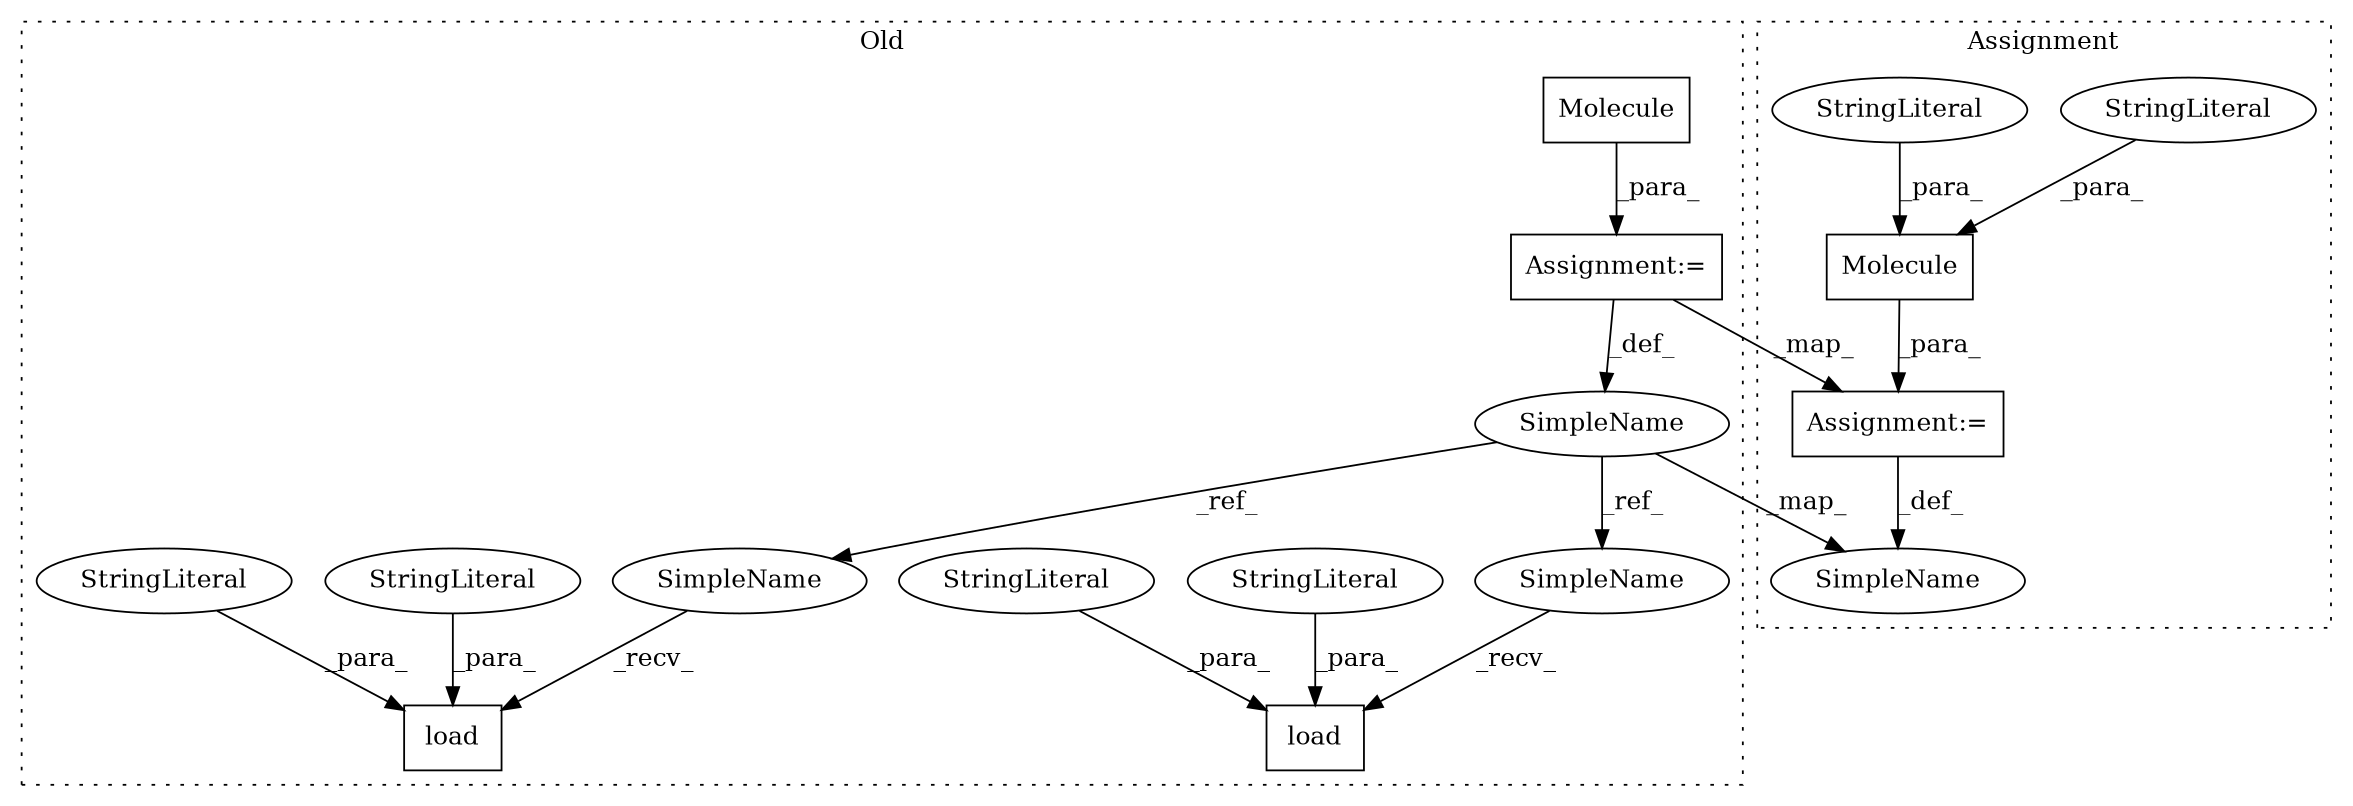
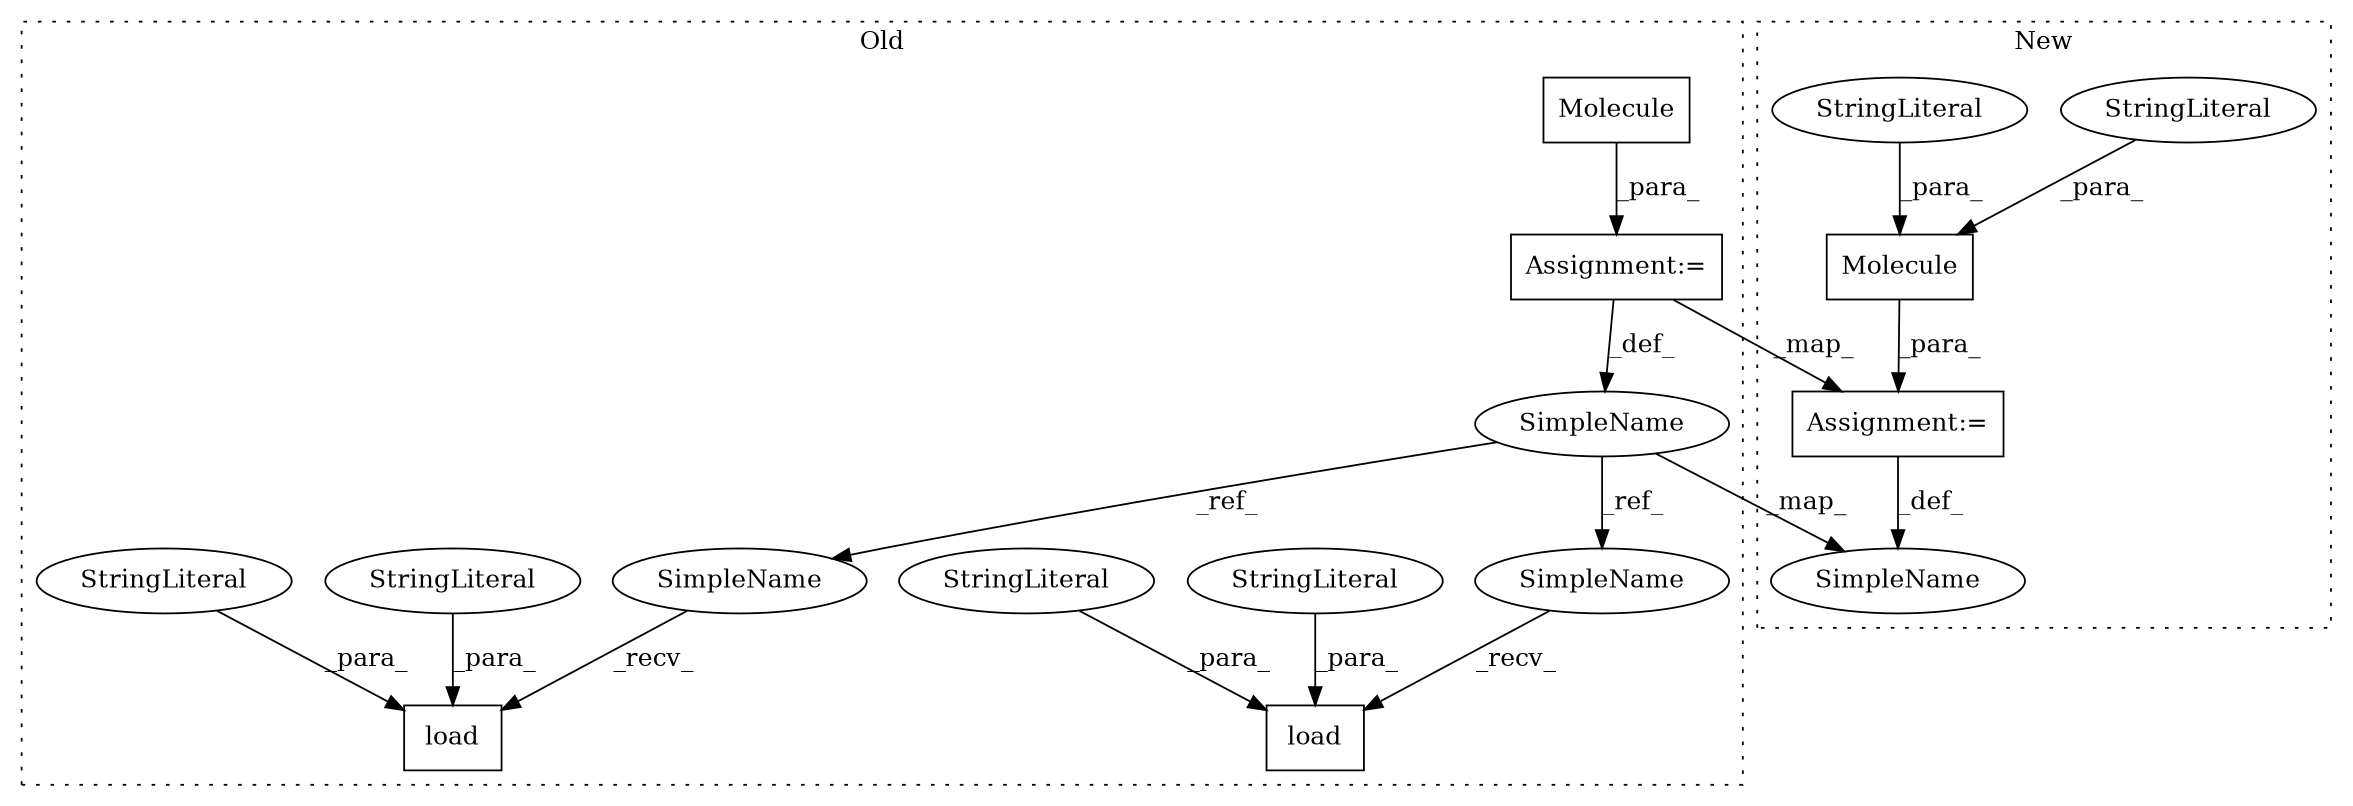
(2044, 42) -> (2044, 42)
